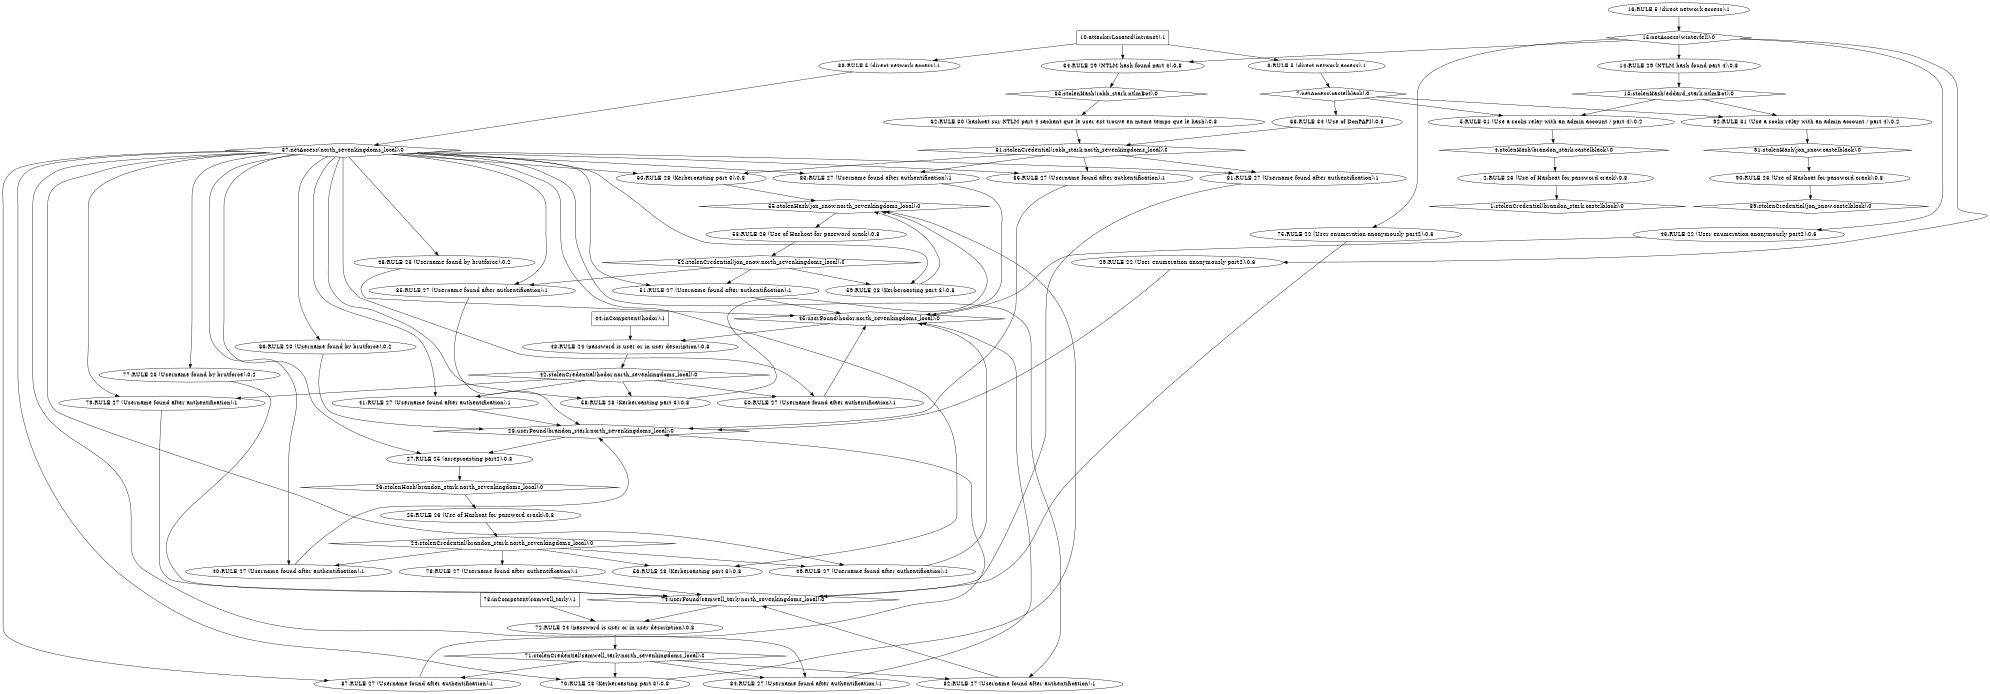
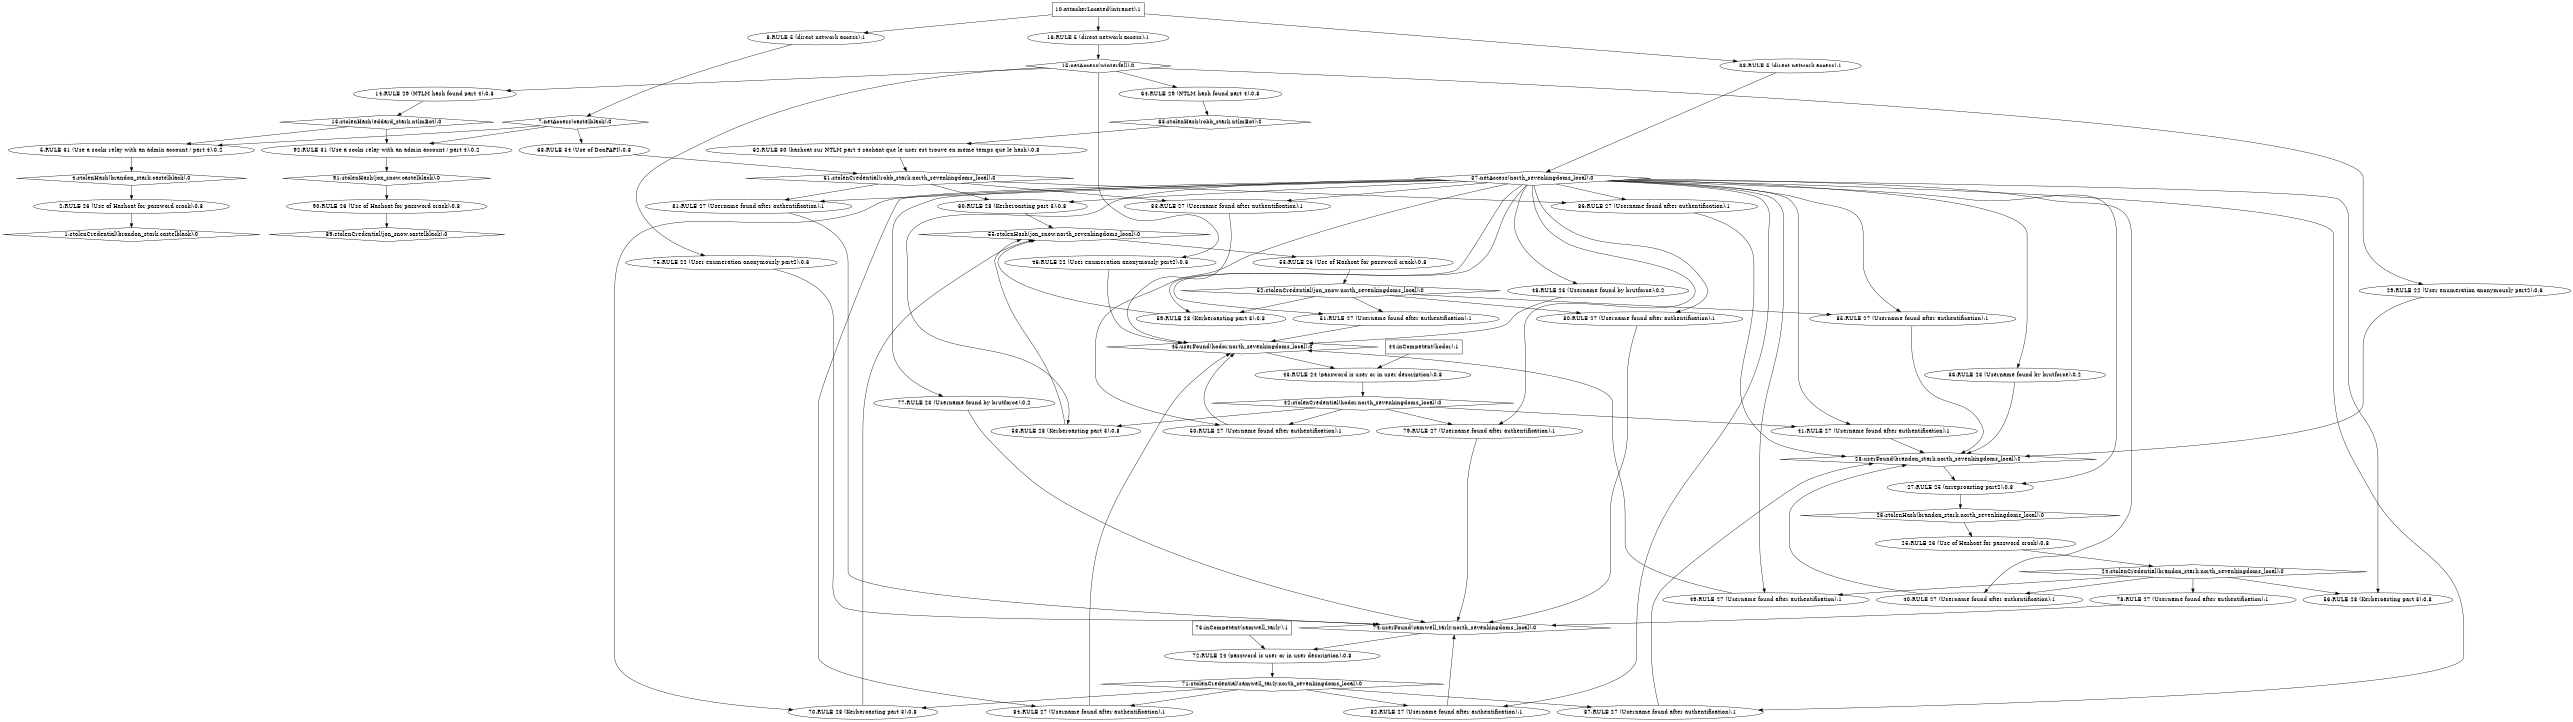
(1123, 50) -> (1098, 22)
none -> (1640, 319)
